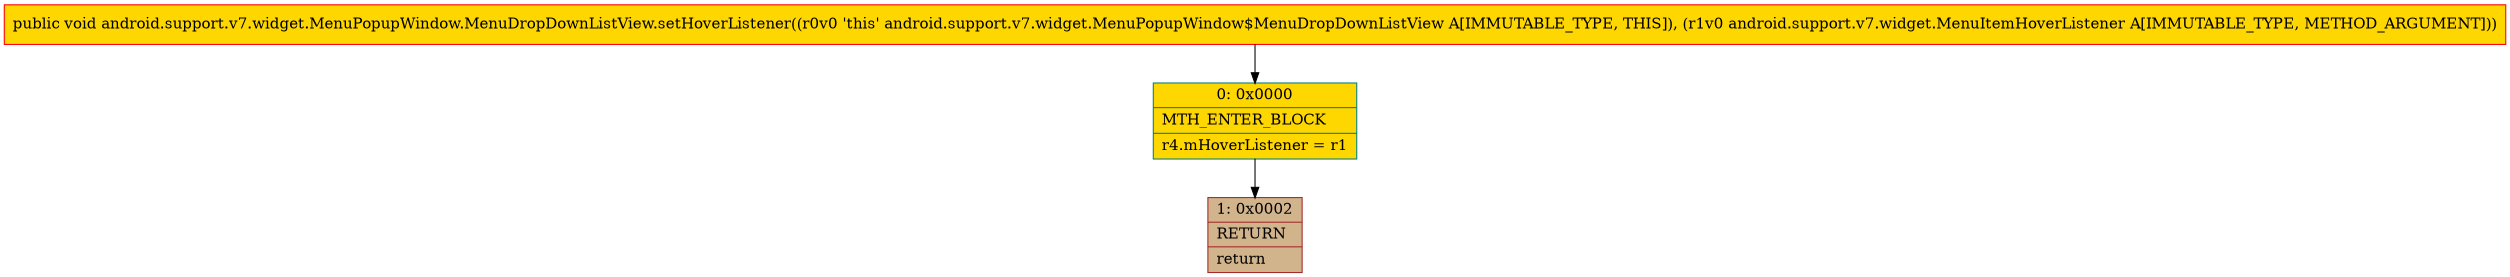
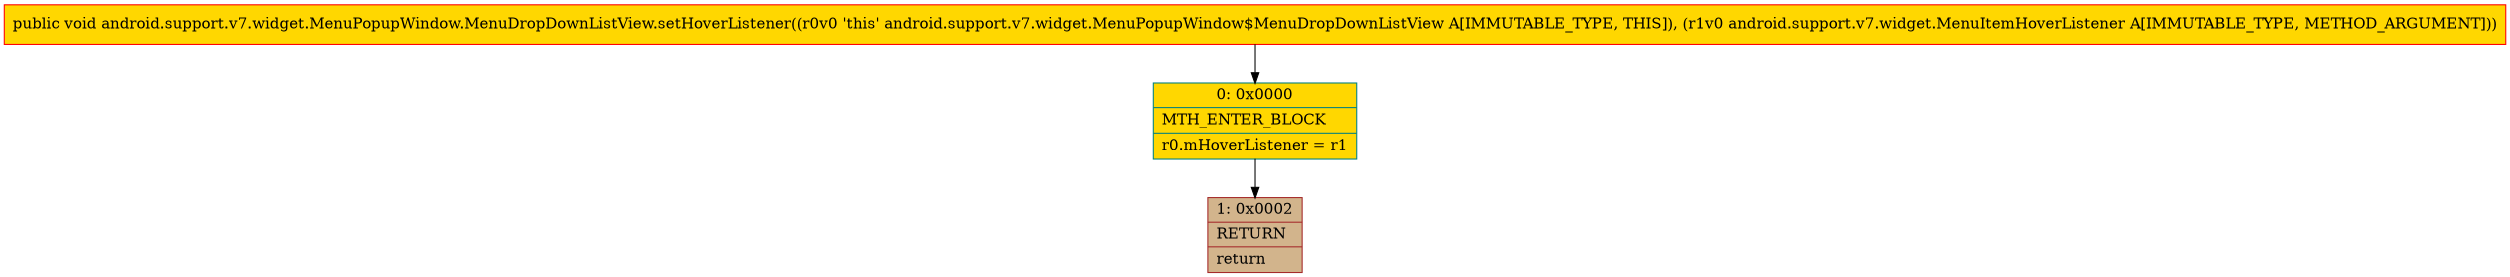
(1255, 146) -> (1255, 146)
